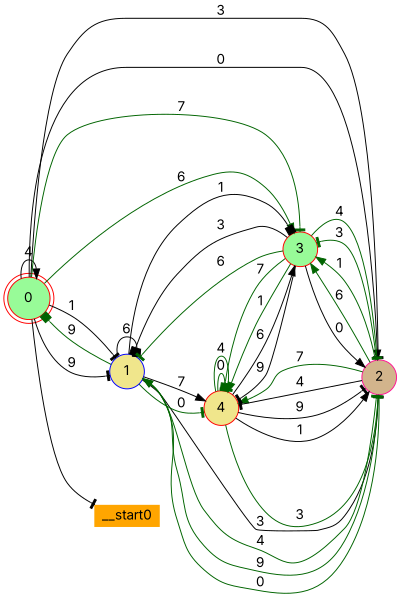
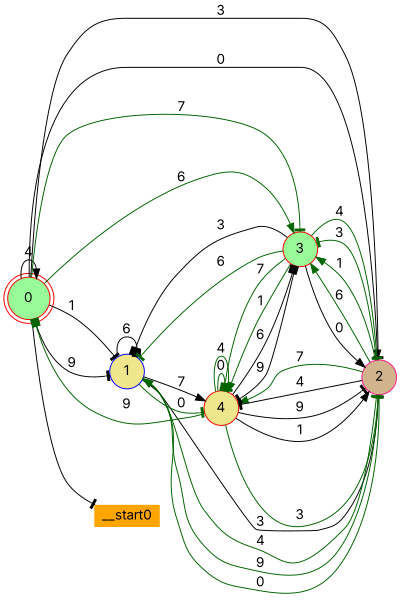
(174, 229) -> none
(268, 338) -> (268, 338)
(79, 346) -> (99, 414)
